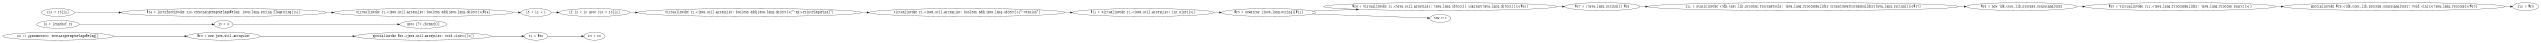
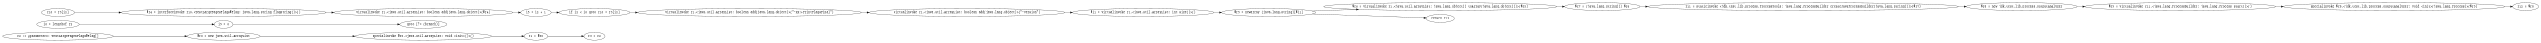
(1440, 18) -> (1440, 18)
